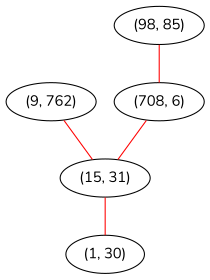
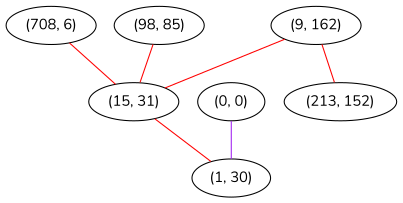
(159, 64) -> (147, 63)
(51, 102) -> (316, 25)
none -> (231, 102)
none -> (340, 102)
